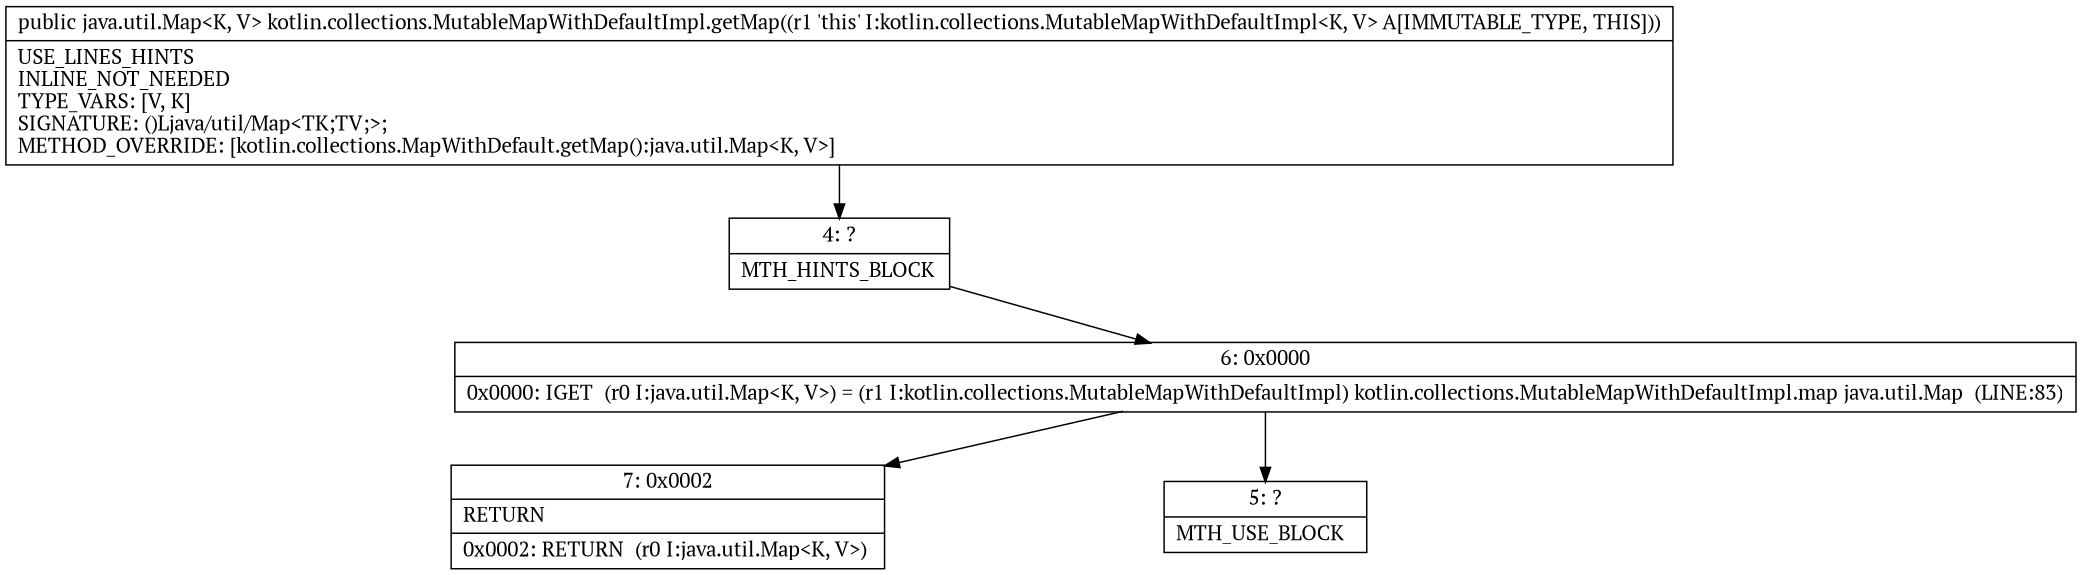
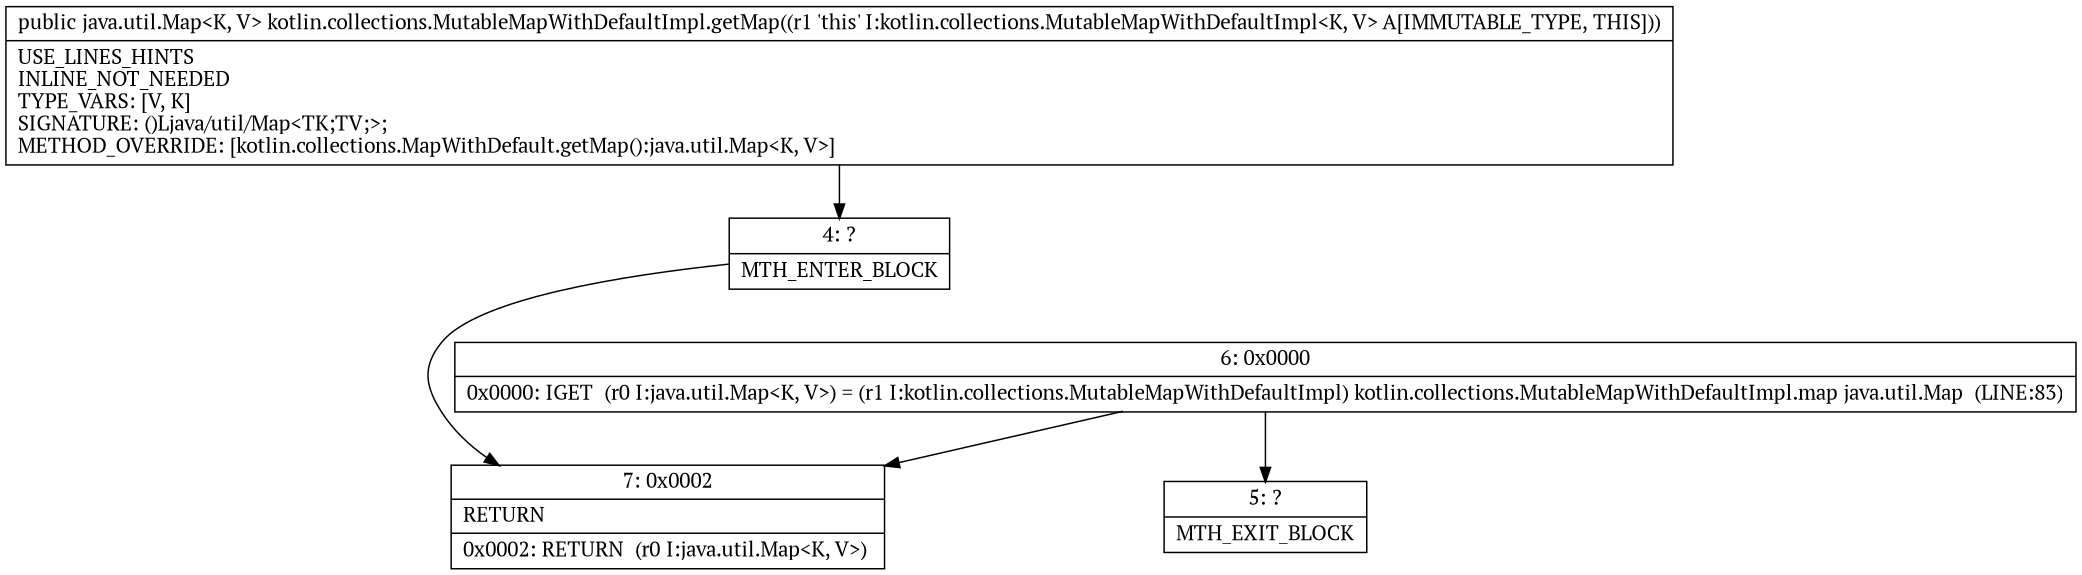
(838, 271) -> (839, 271)
(1043, 313) -> (512, 304)
(1260, 534) -> (1265, 534)
